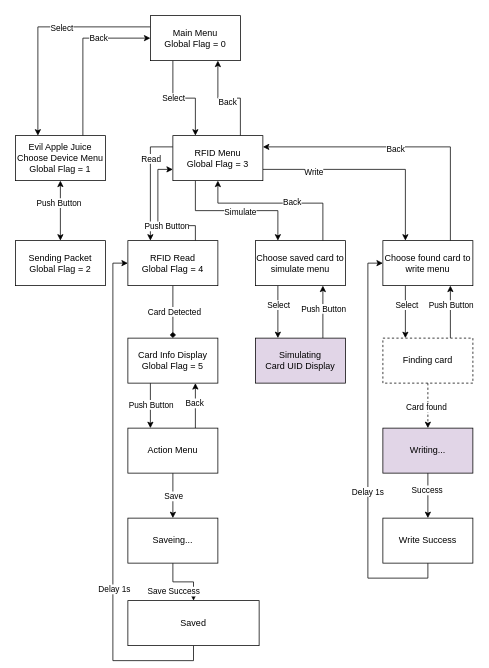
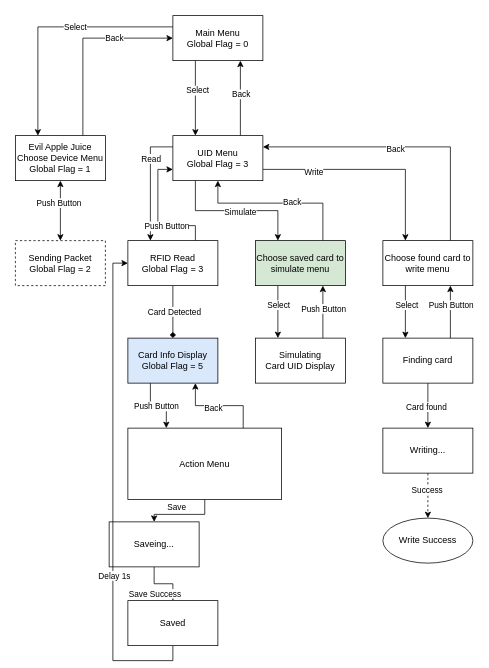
(195, 38) -> (218, 38)
(218, 158) -> (218, 158)
(60, 263) -> (60, 263)
(173, 263) -> (173, 263)
(300, 263) -> (300, 263)
(370, 263) -> none
(173, 360) -> (173, 360)
(300, 360) -> (300, 360)
(428, 360) -> (428, 360)
(428, 392) -> (428, 392)
(173, 450) -> (205, 464)
(428, 450) -> (428, 450)
(428, 504) -> (428, 504)
(173, 540) -> (154, 544)
(428, 540) -> (428, 540)
(194, 623) -> (173, 623)
